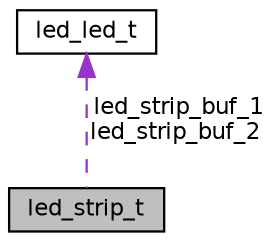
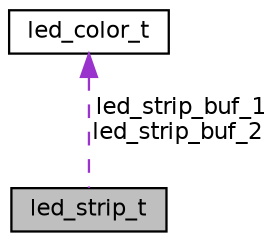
(87, 32) -> (89, 32)
